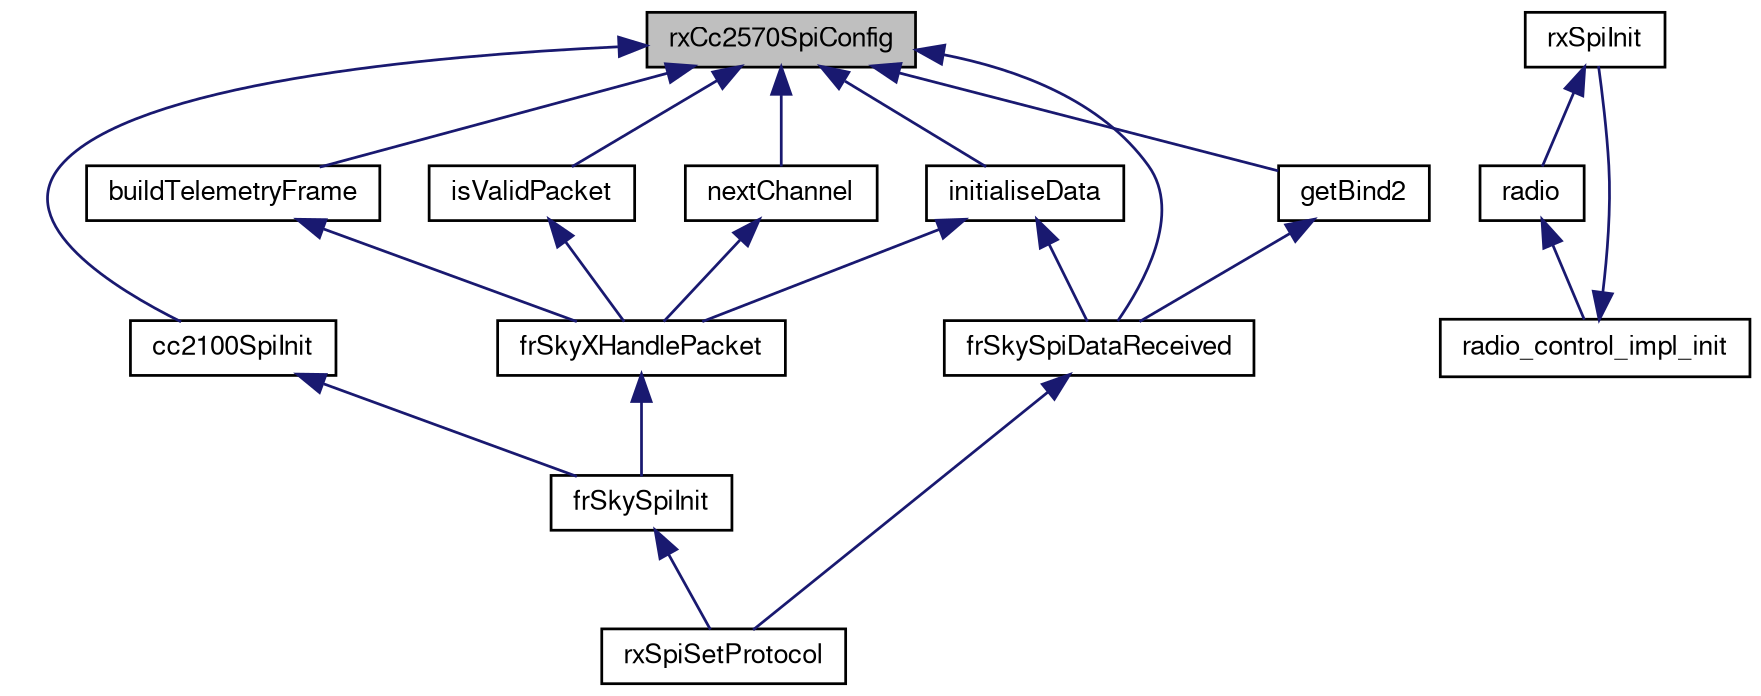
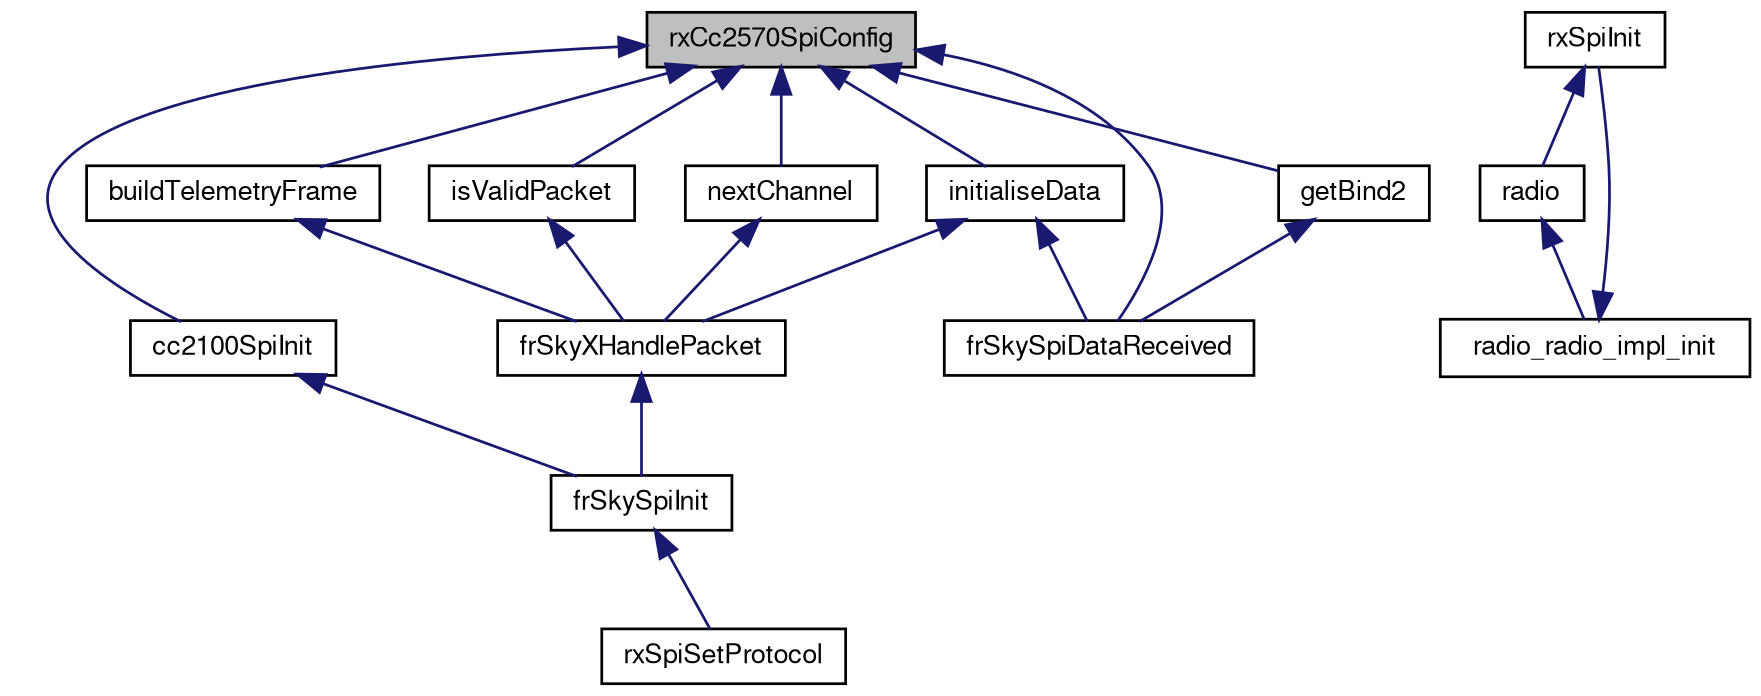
(1595, 348) -> (1595, 348)
(901, 511) -> none
